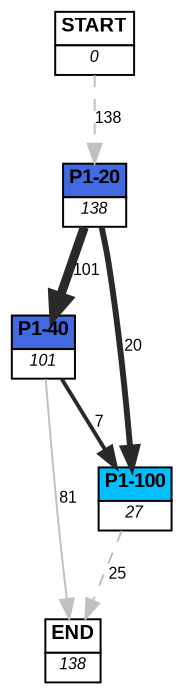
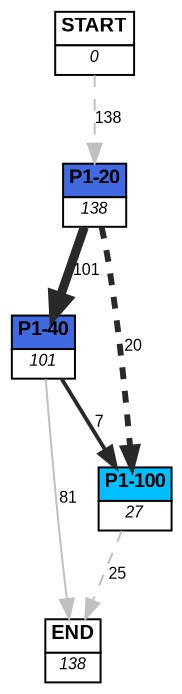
(119, 337) -> (119, 337)
